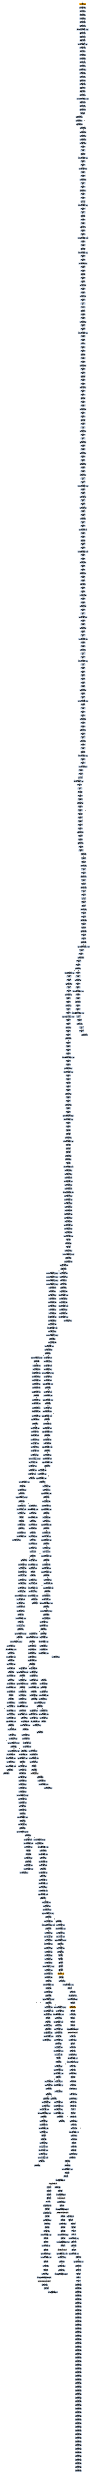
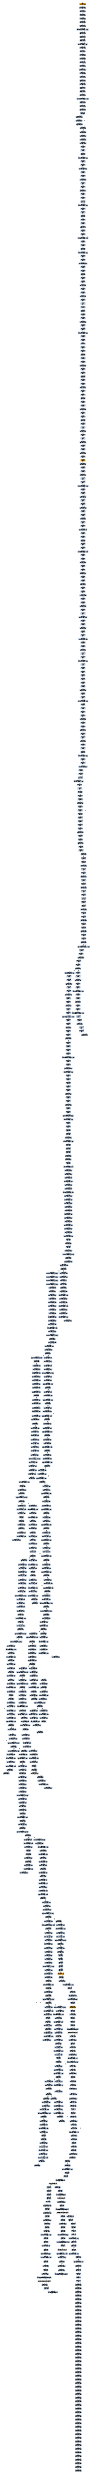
(83, 460) -> (83, 460)
